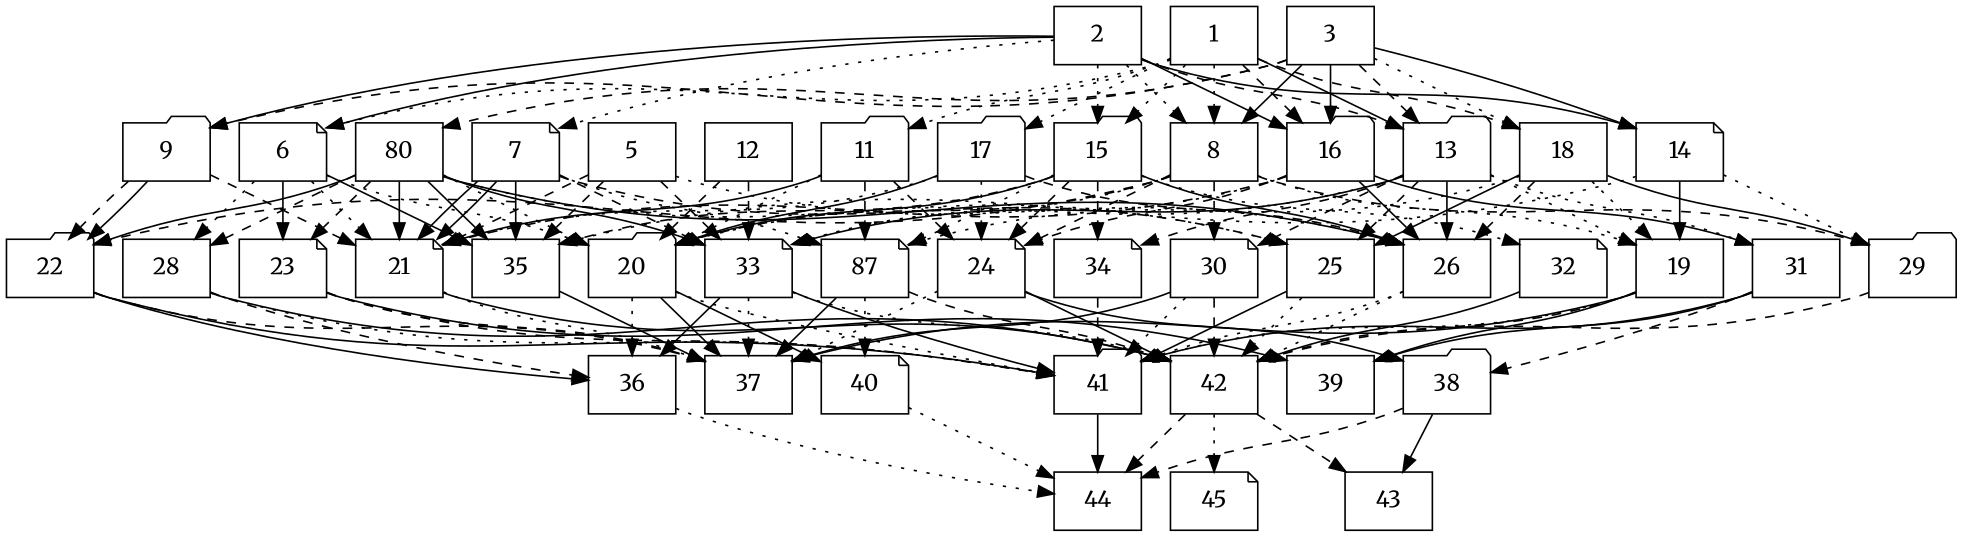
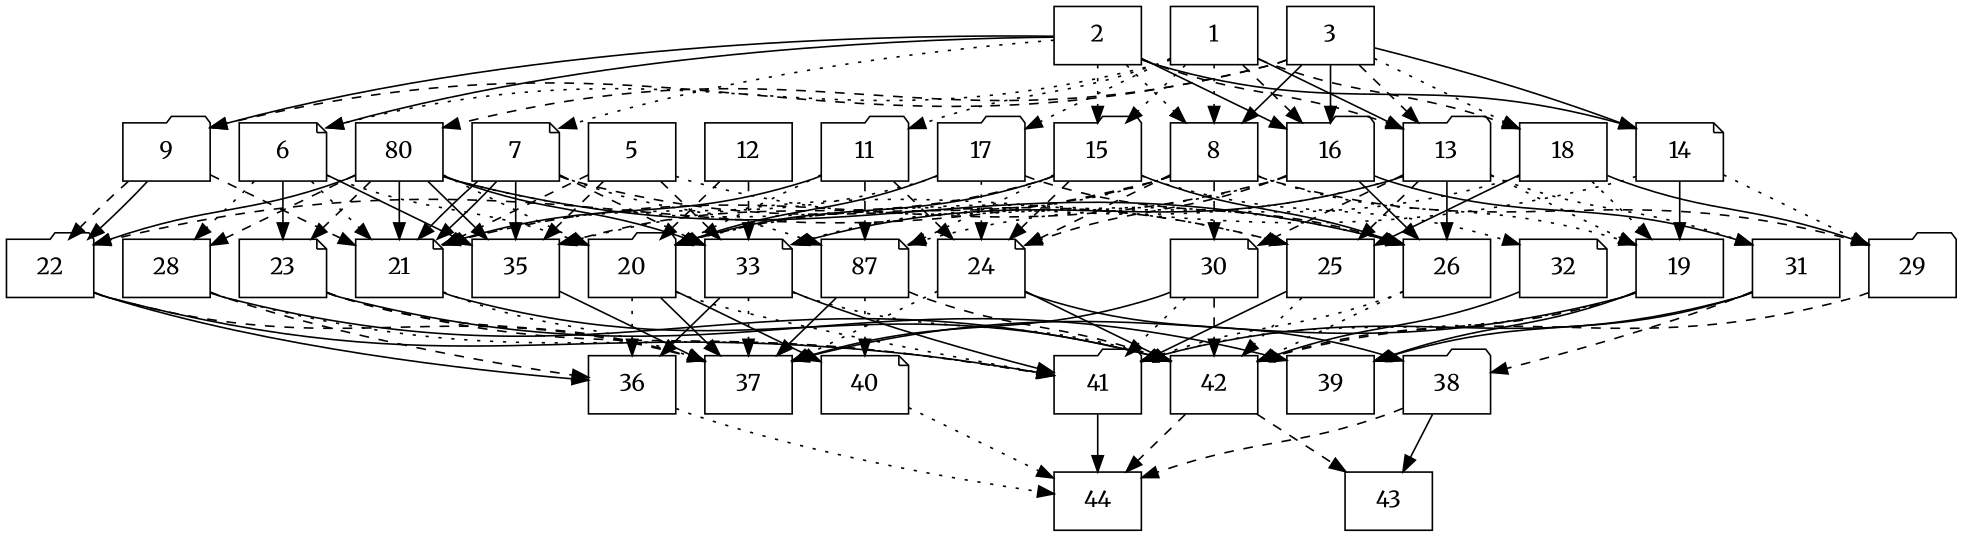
(1511, 205) -> none
(1098, 268) -> none
(1214, 501) -> none
